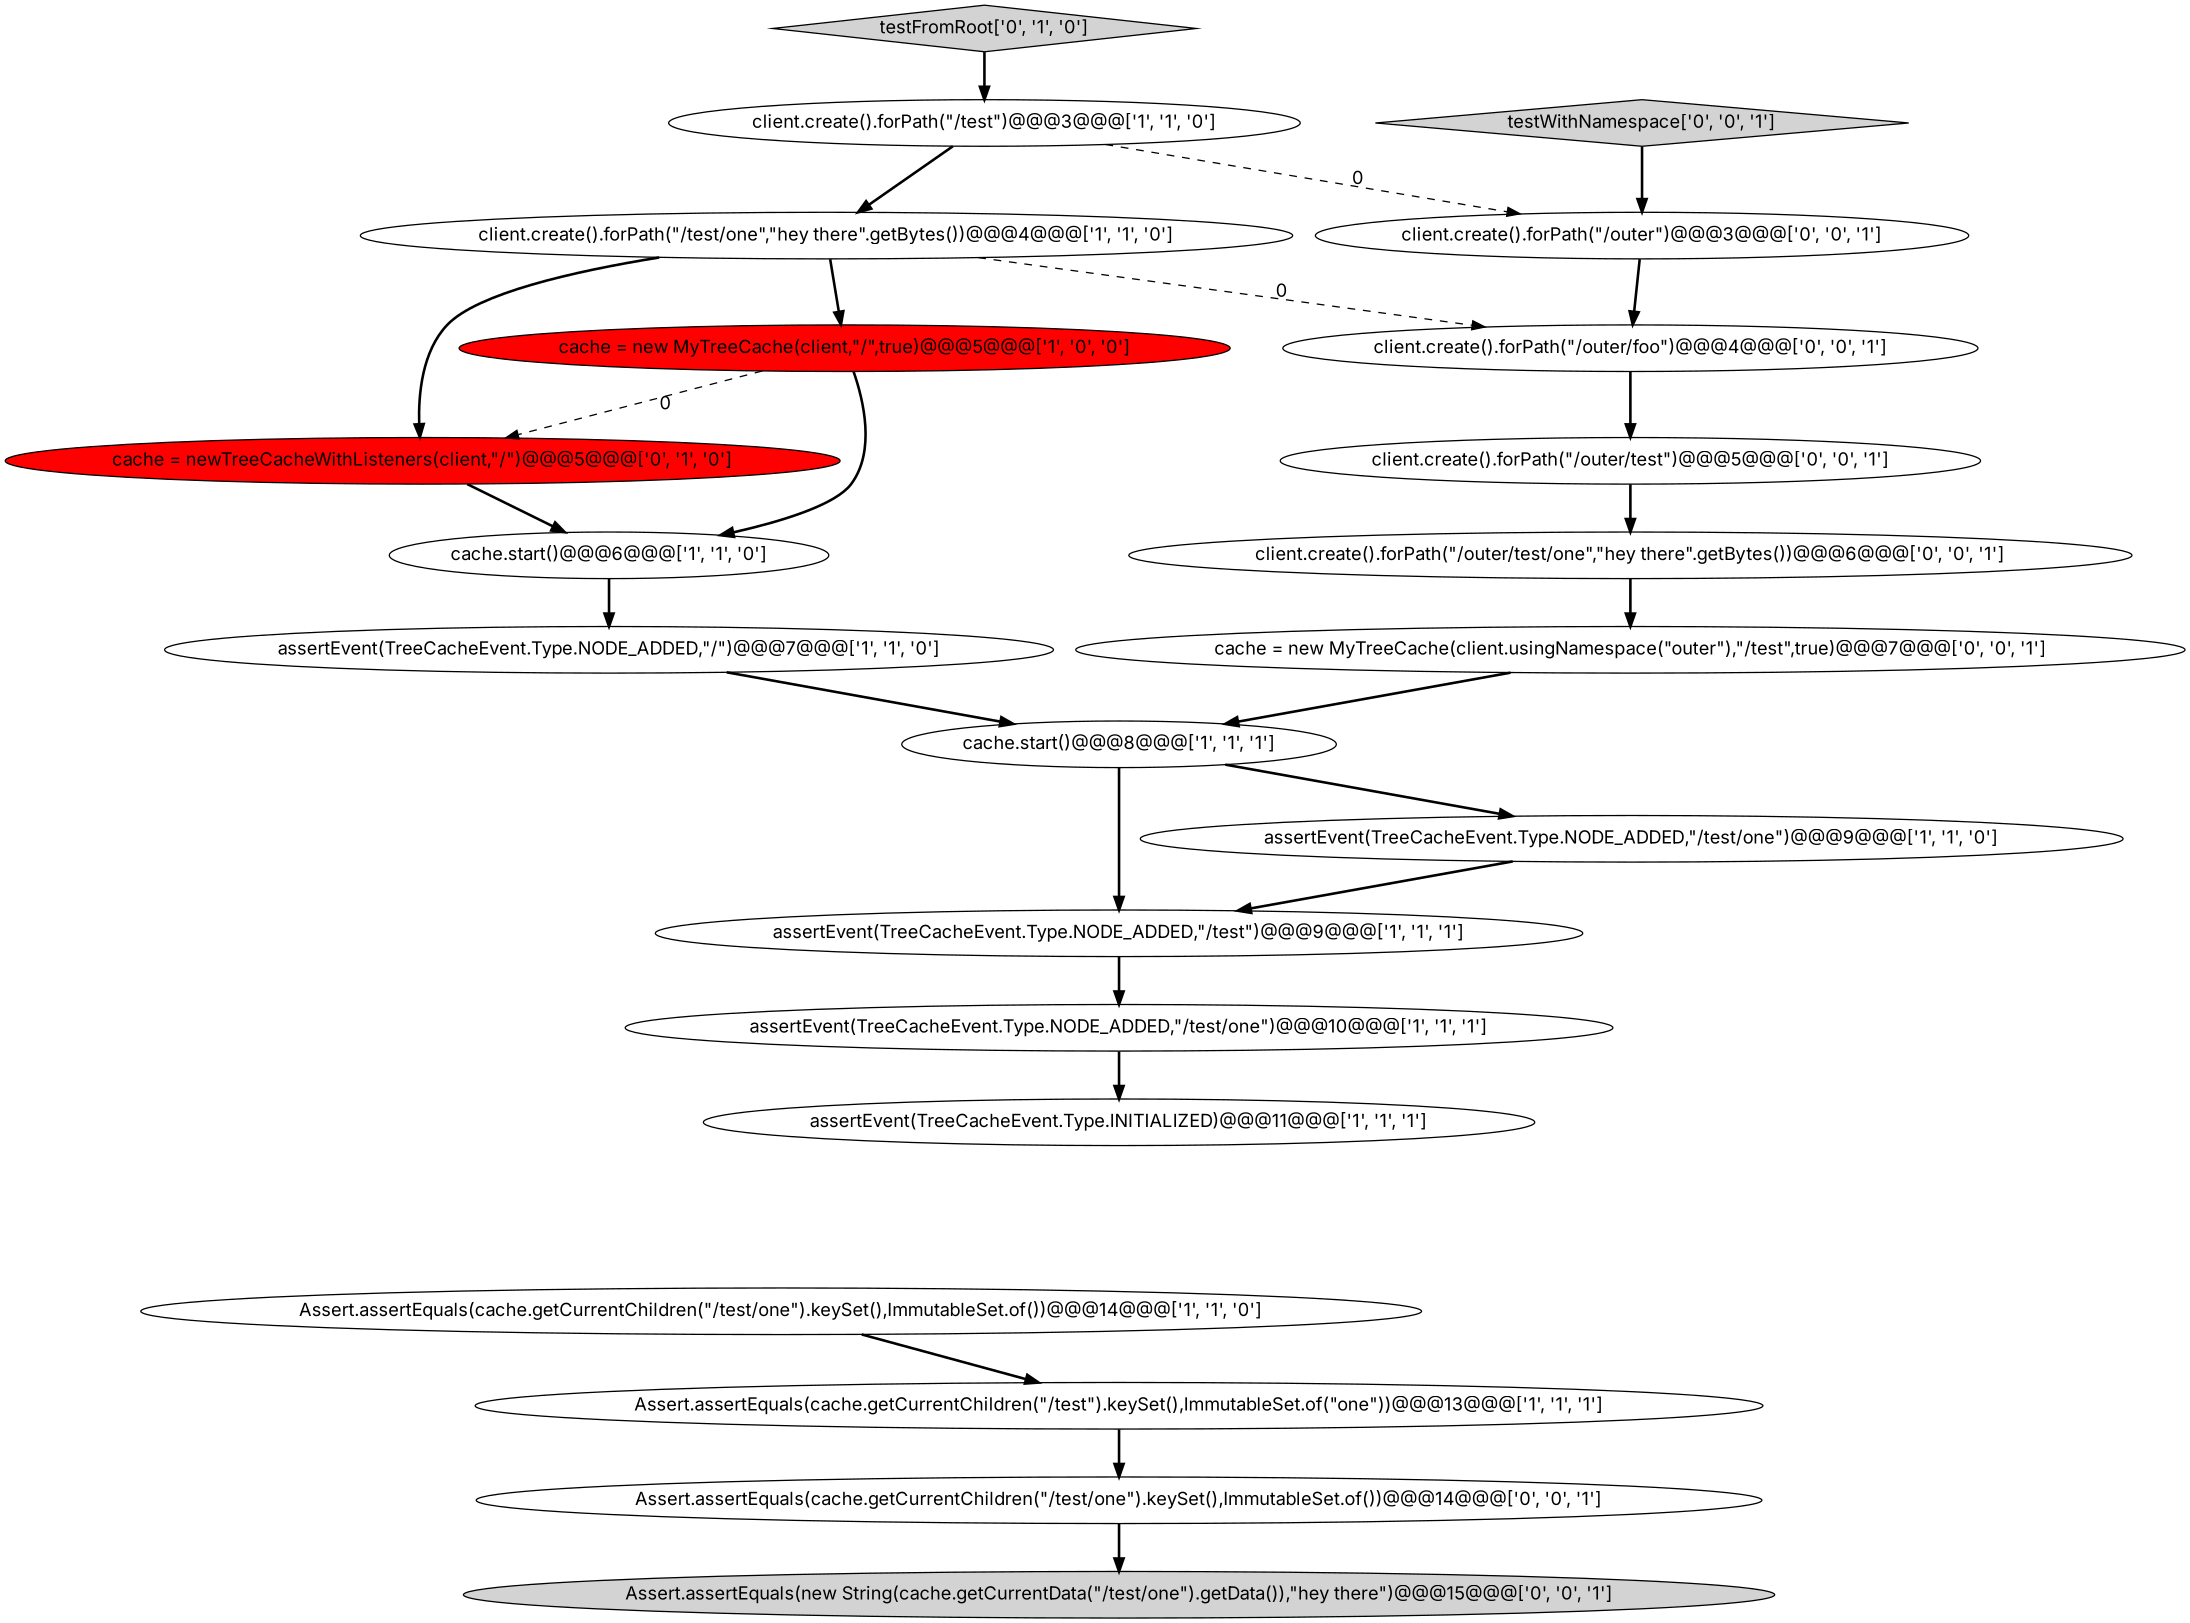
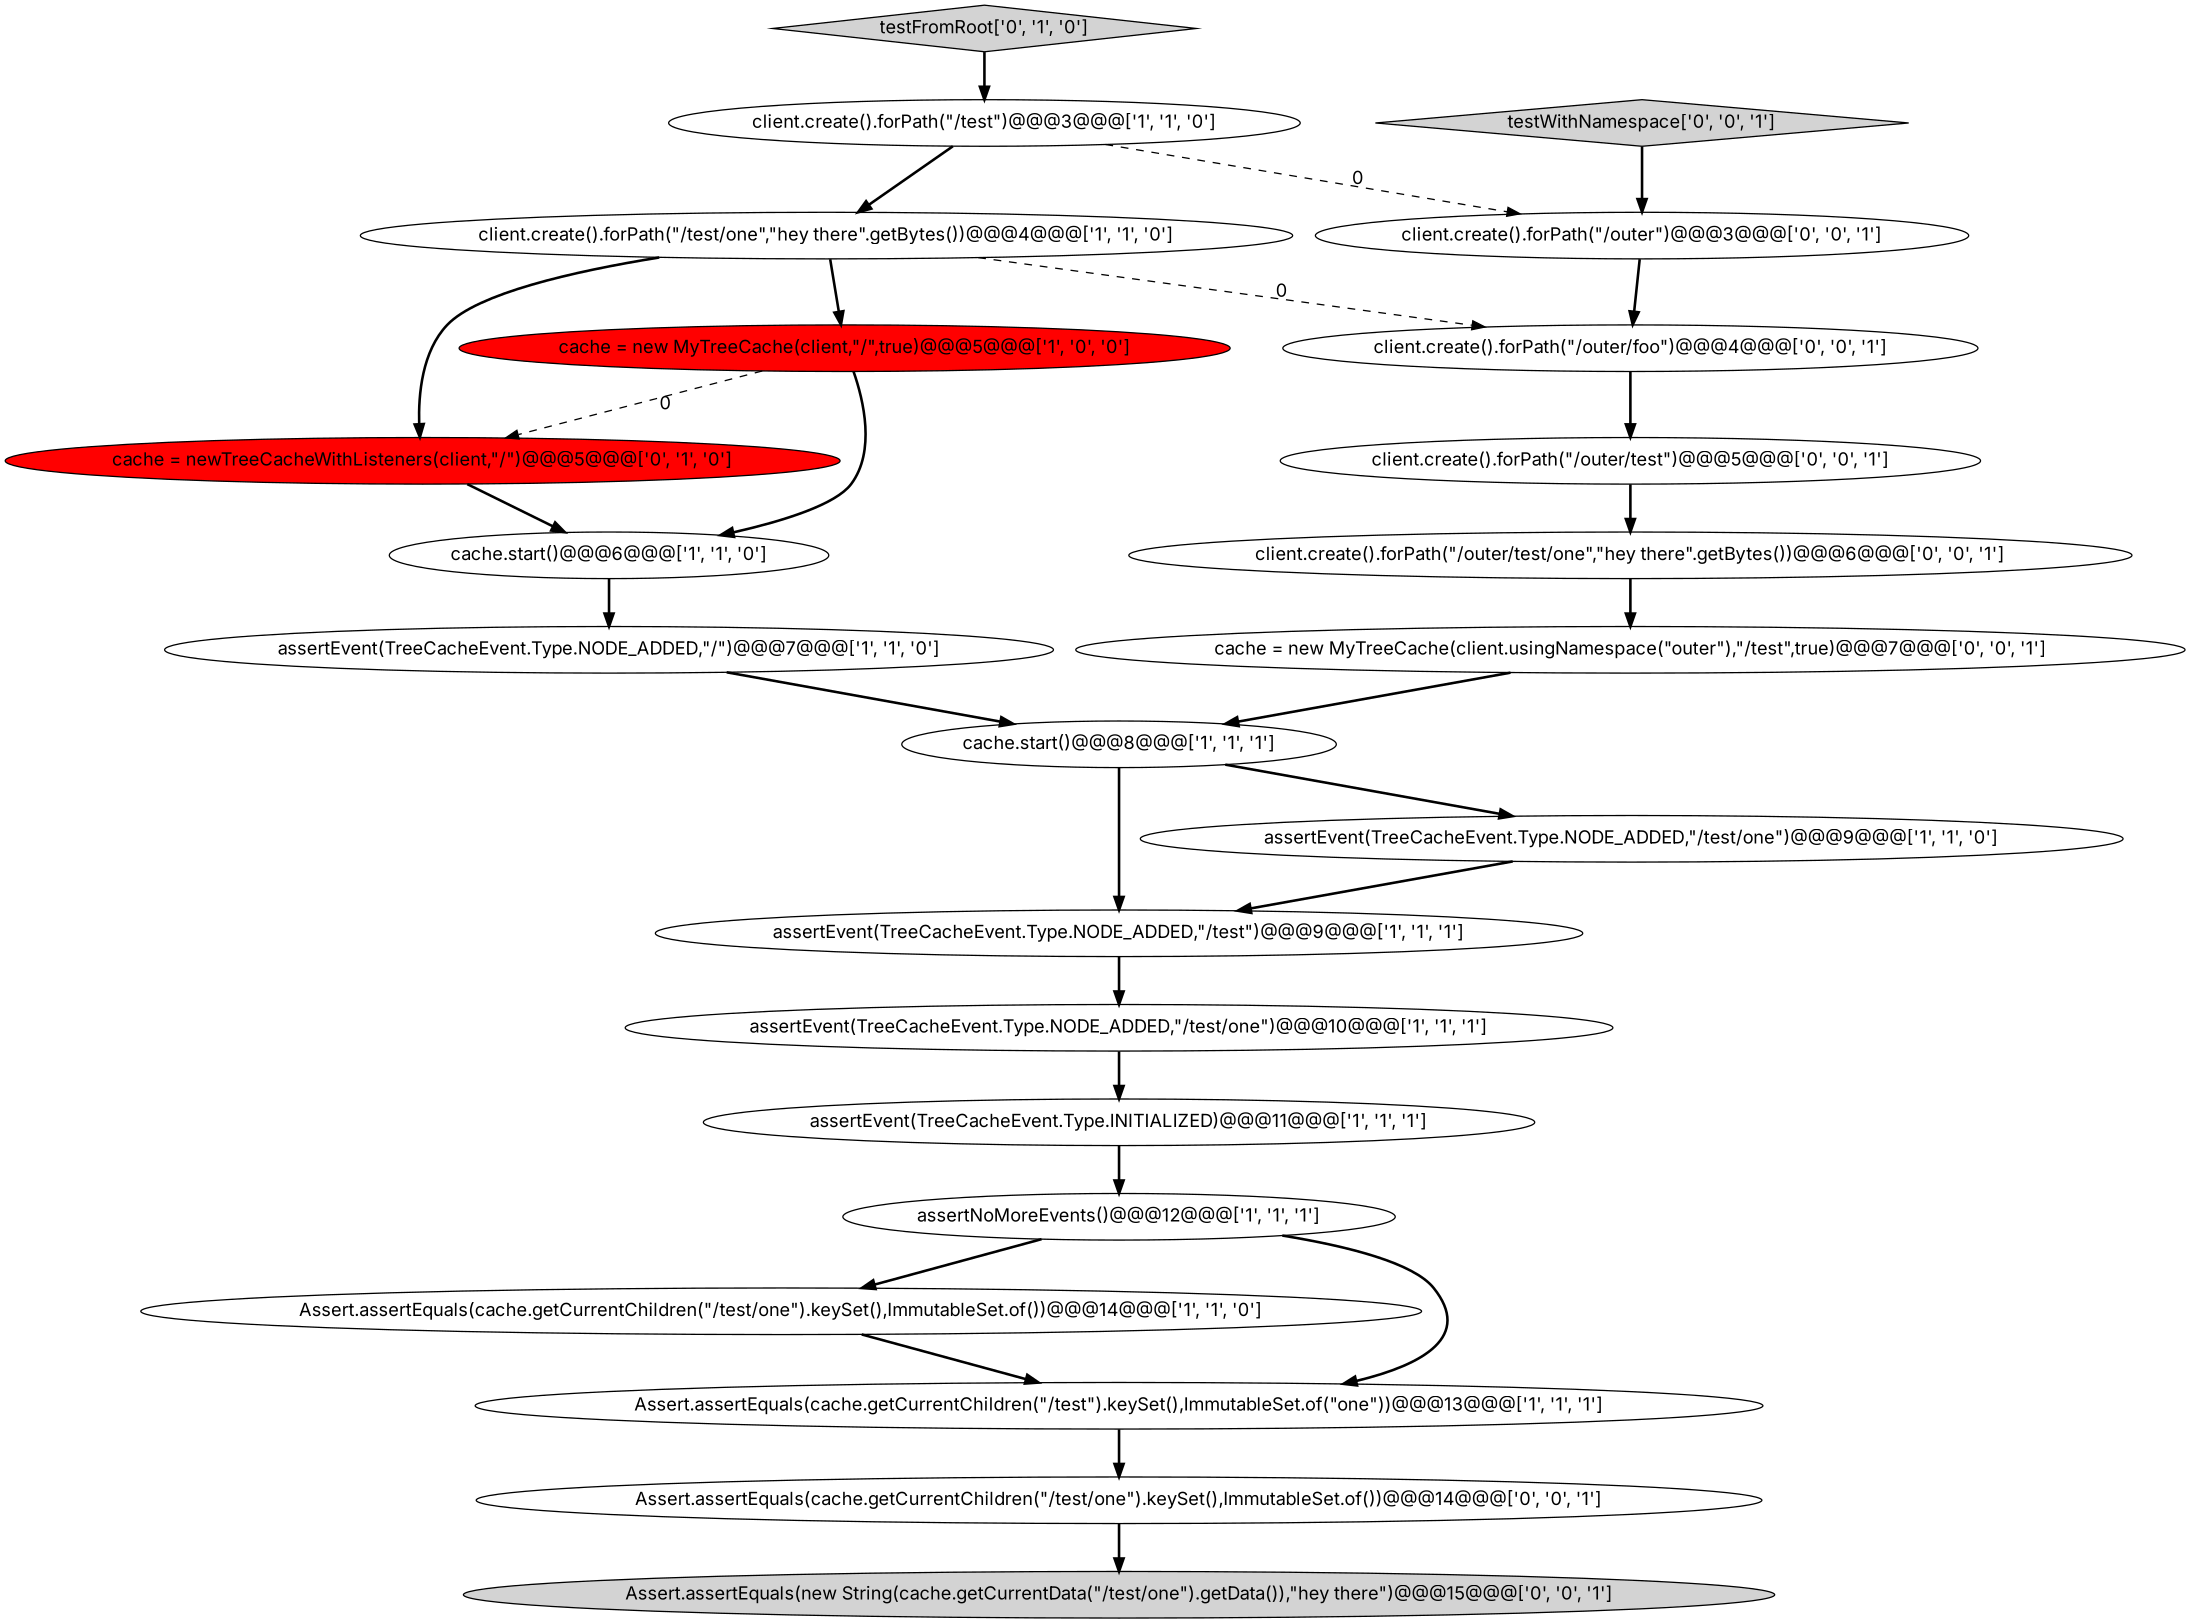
none -> (1119, 1217)
